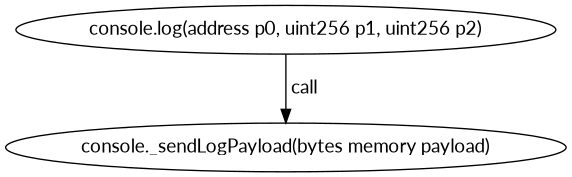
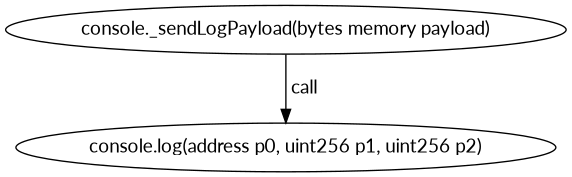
(286, 82) -> (286, 82)
